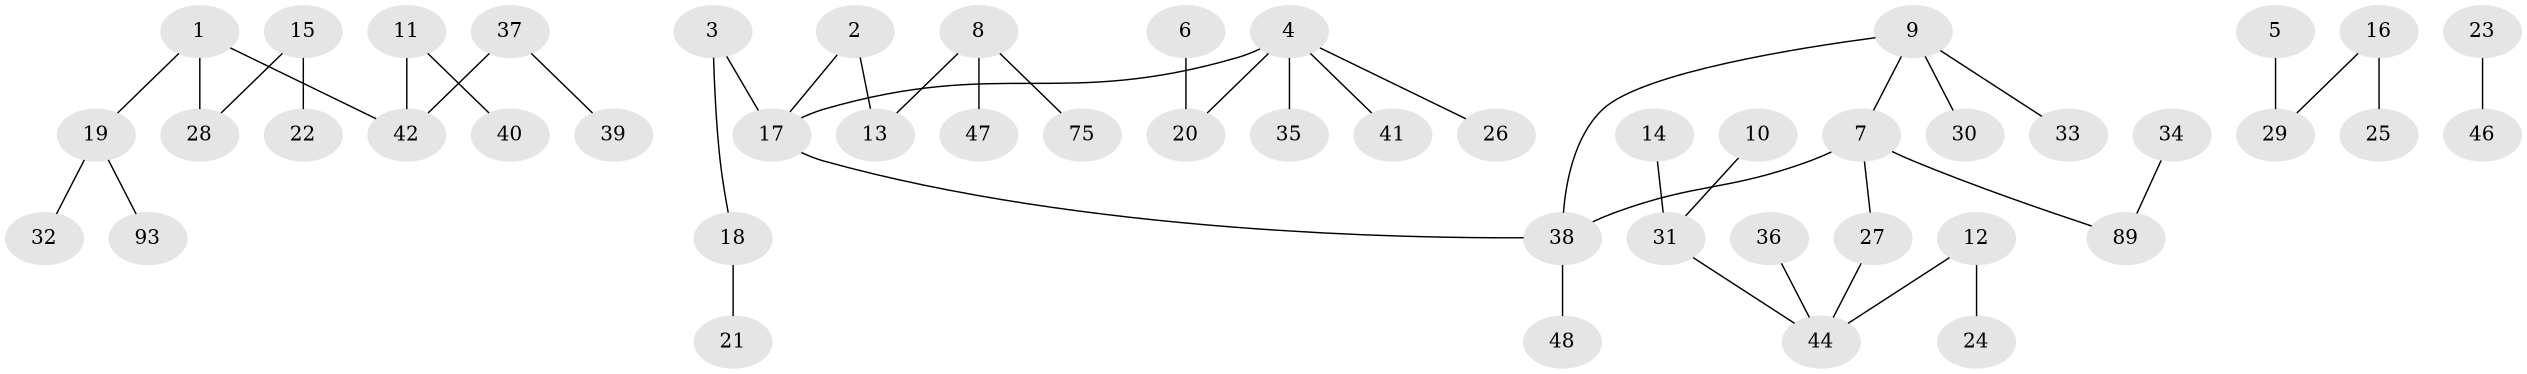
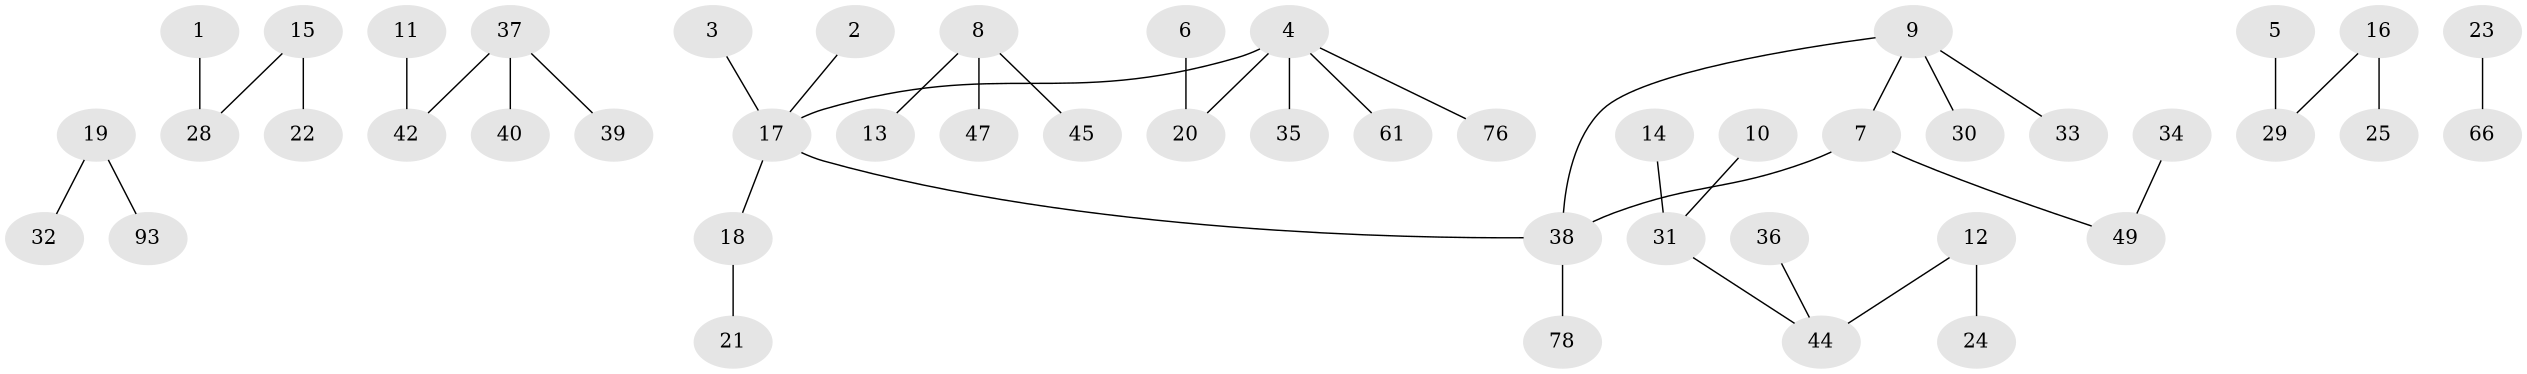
(452, 77) -> (510, 84)
(292, 78) -> none
(148, 83) -> none
(865, 83) -> none
(718, 135) -> (753, 187)
(1082, 135) -> (1082, 135)
(1393, 135) -> (1393, 135)
(1496, 135) -> (1496, 135)
(2483, 135) -> (2483, 135)
(1873, 239) -> none
(2126, 239) -> (2126, 239)
(1563, 342) -> (1563, 342)
